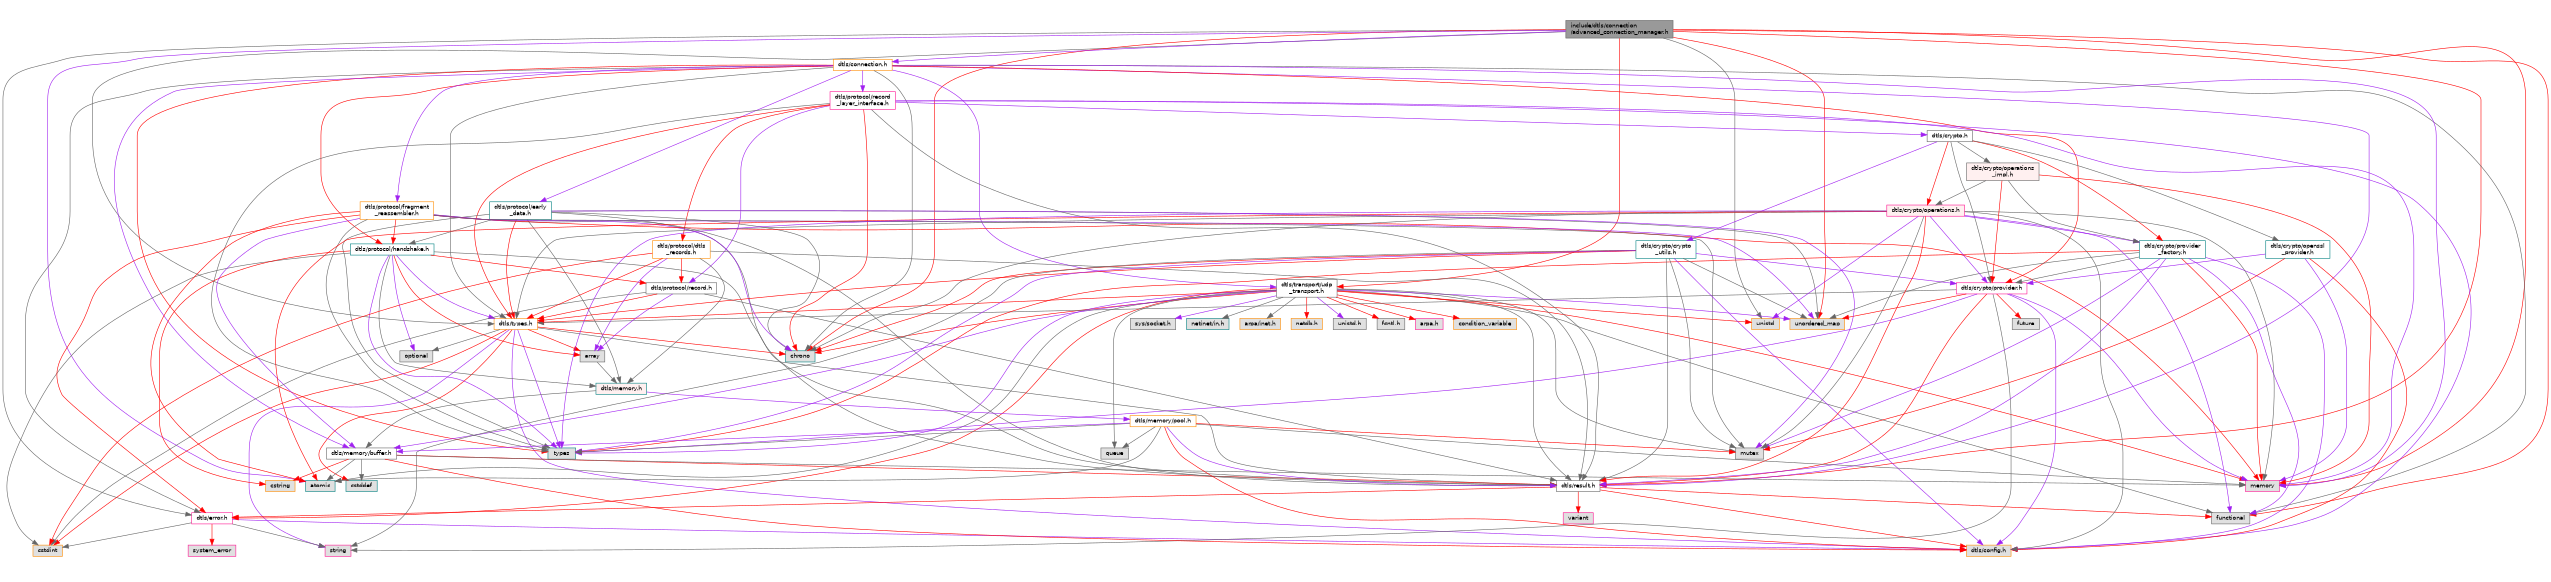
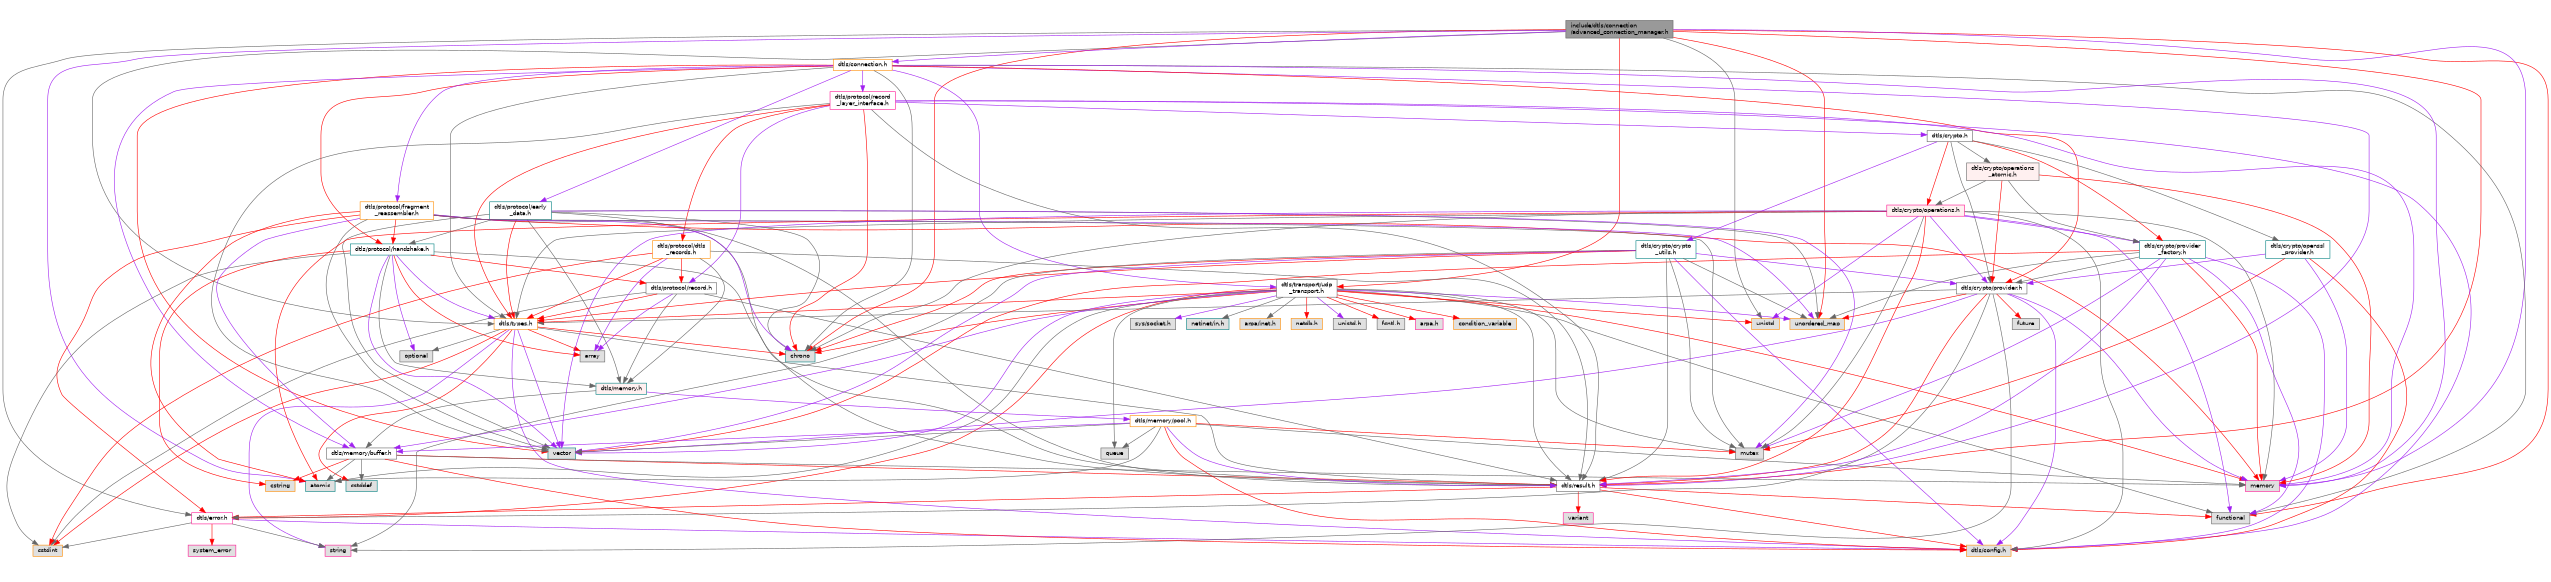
(2345, 60) -> (2345, 60)
(202, 84) -> (1159, 507)
(2003, 172) -> (2003, 172)
(1992, 288) -> (1992, 288)
(605, 370) -> (648, 334)
(562, 454) -> (562, 454)
